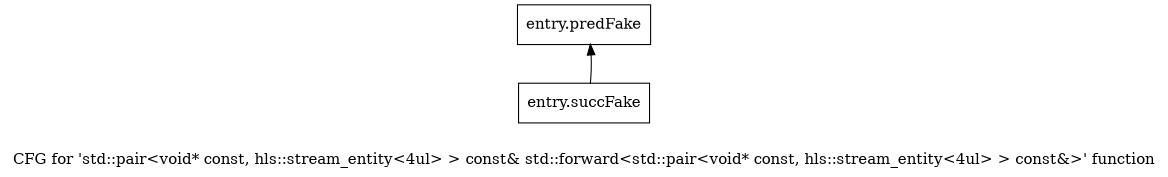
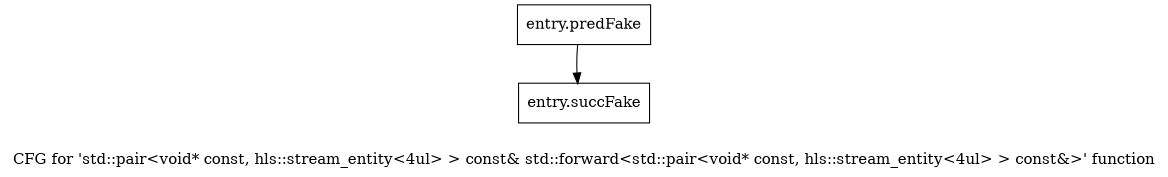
(591, 69) -> (577, 59)
